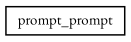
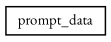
(65, 21) -> (56, 21)
